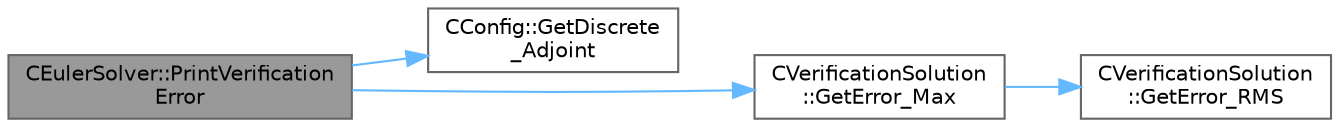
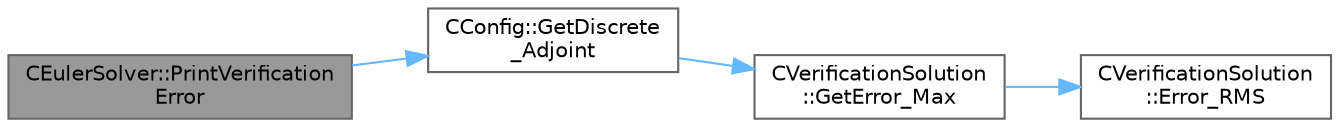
(1206, 87) -> (1206, 87)
(542, 92) -> (706, 62)
